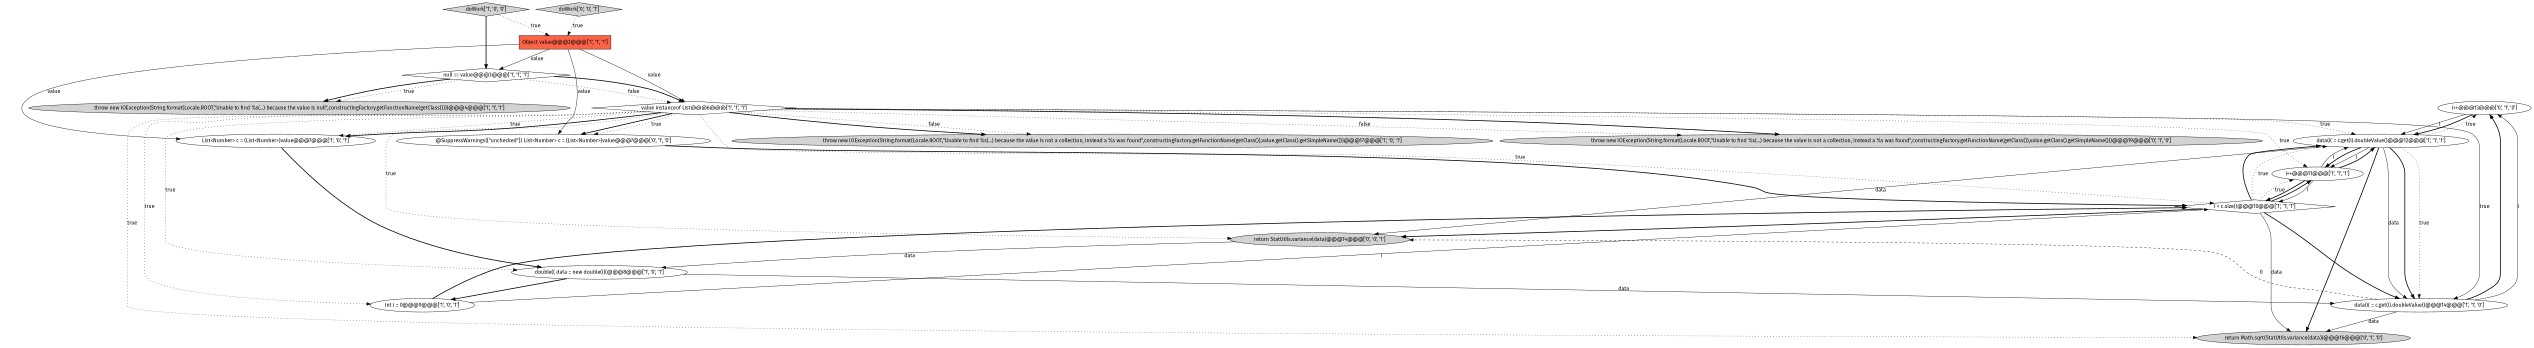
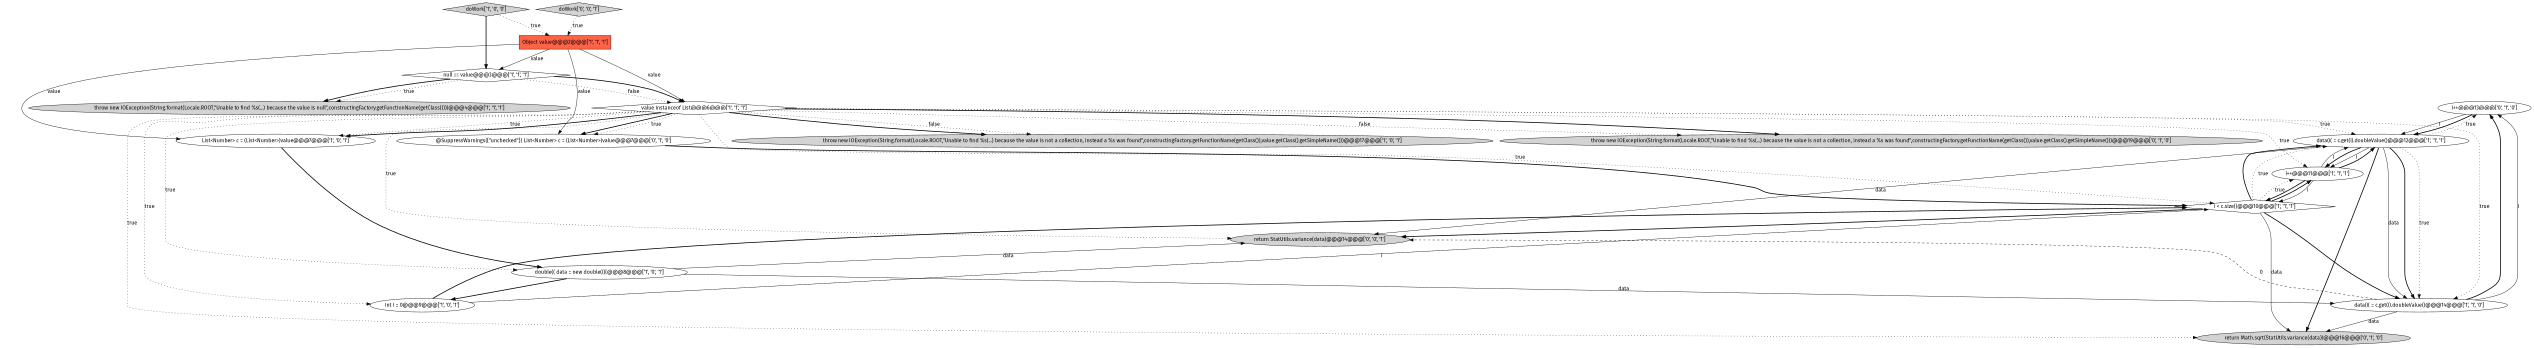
(1718, 114) -> (1718, 114)
(950, 251) -> (957, 256)
